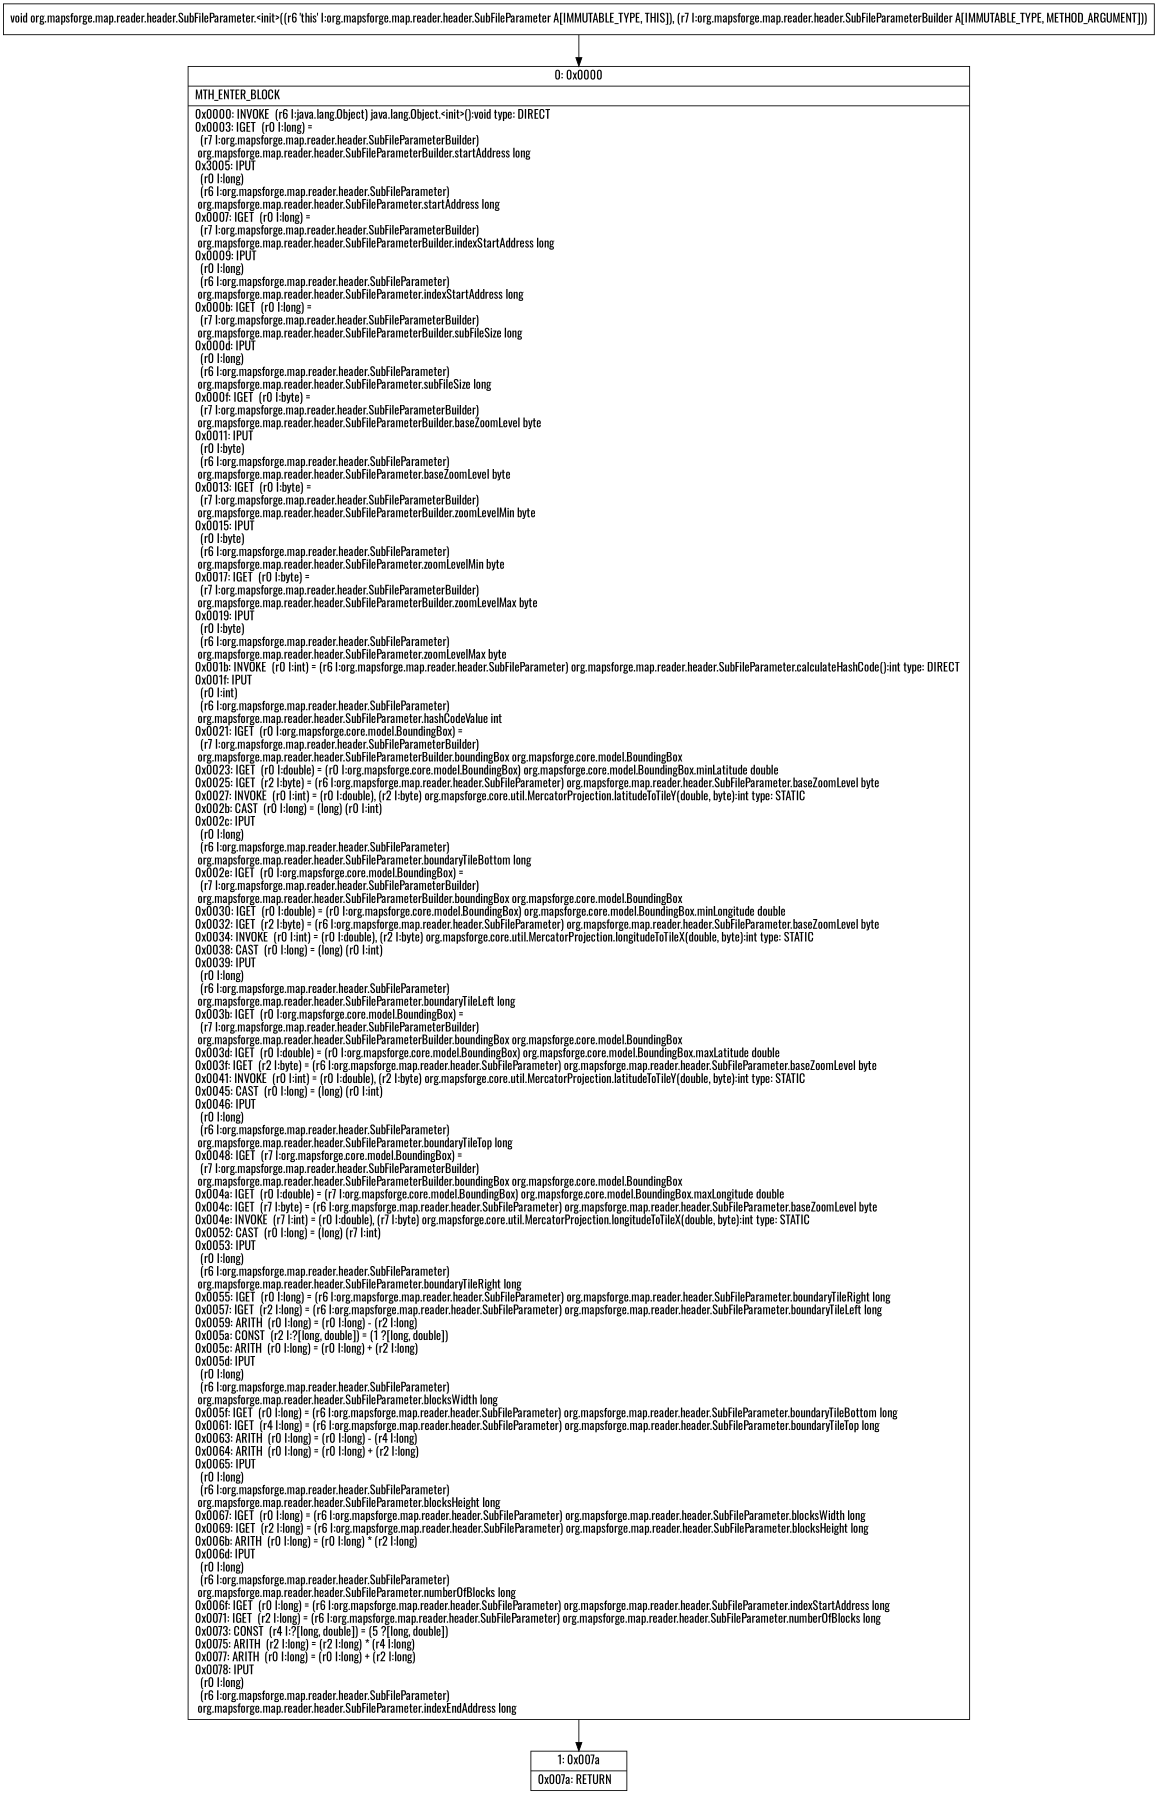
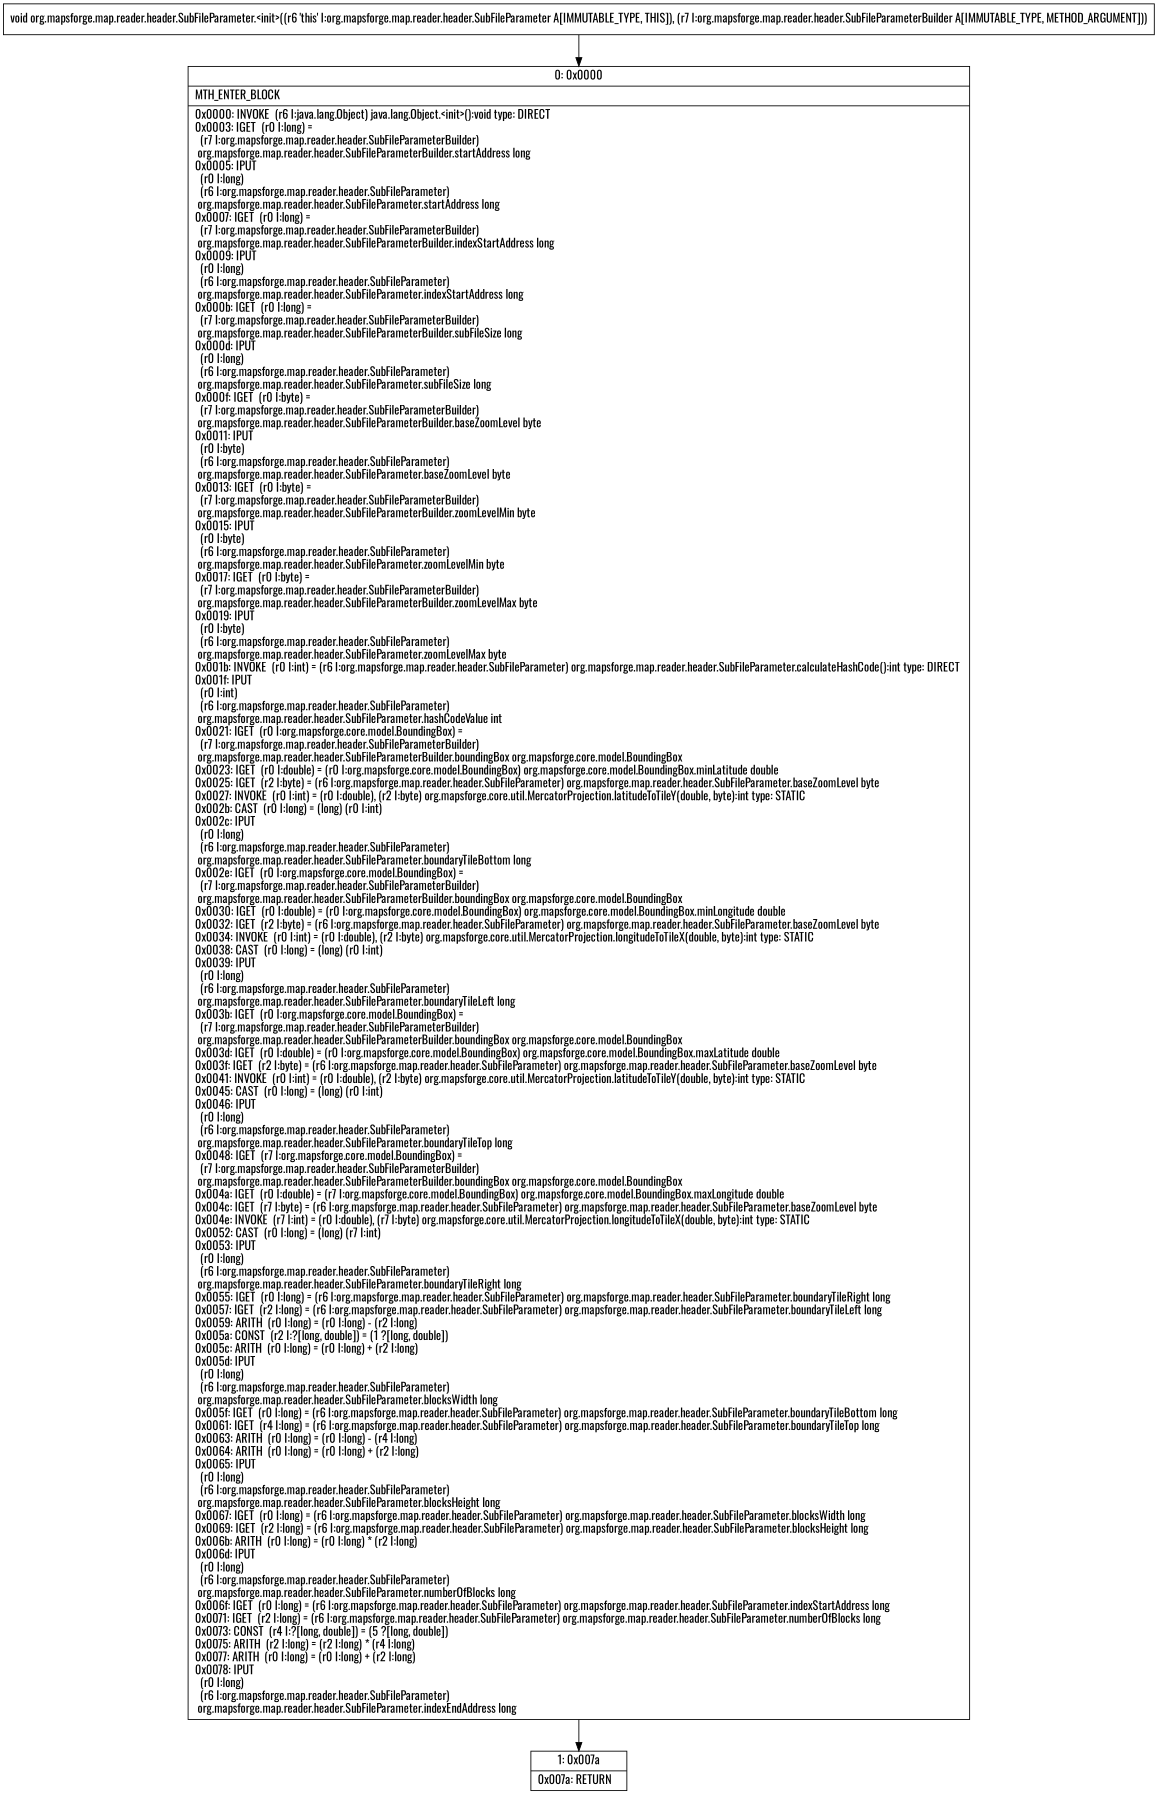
(228, 167) -> (229, 167)
